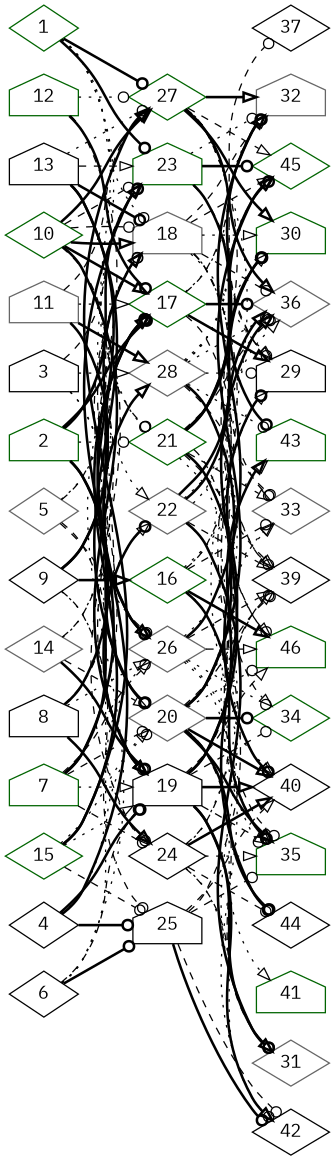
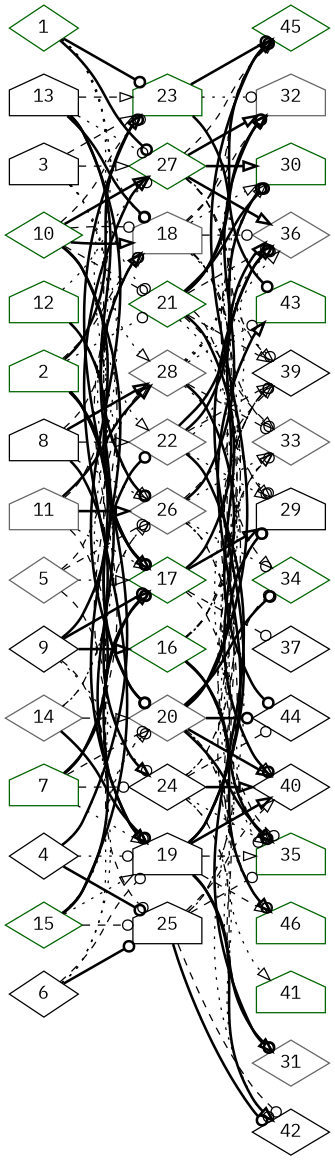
none -> (97, 166)
(229, 267) -> none
none -> (230, 689)
(101, 865) -> (101, 856)
